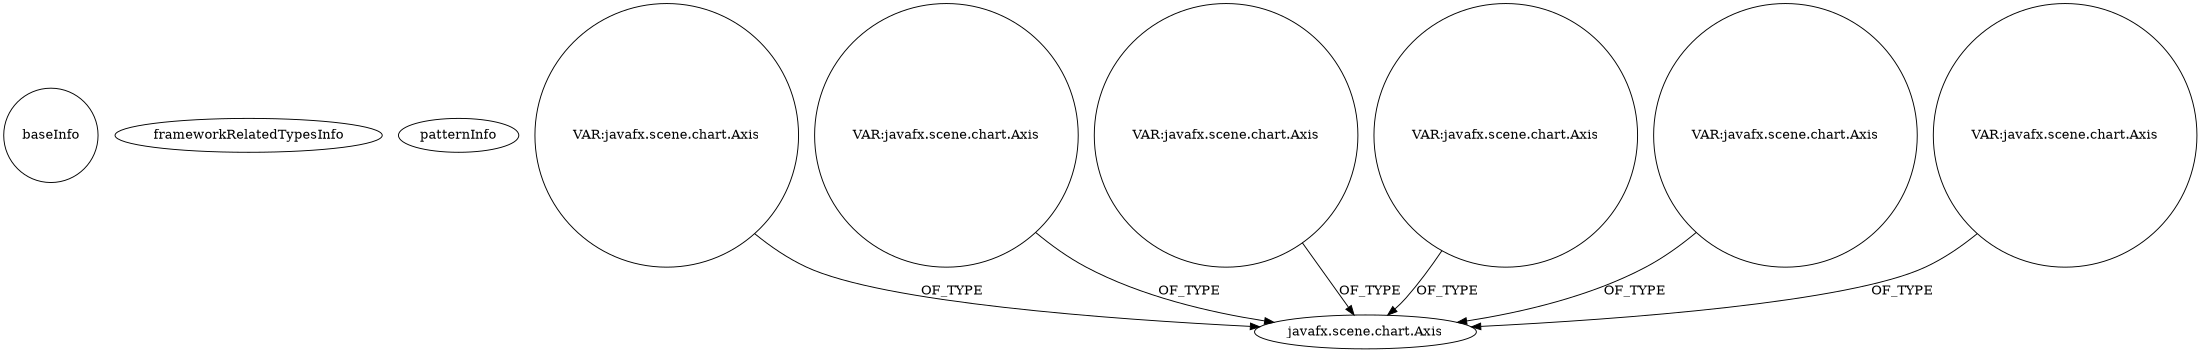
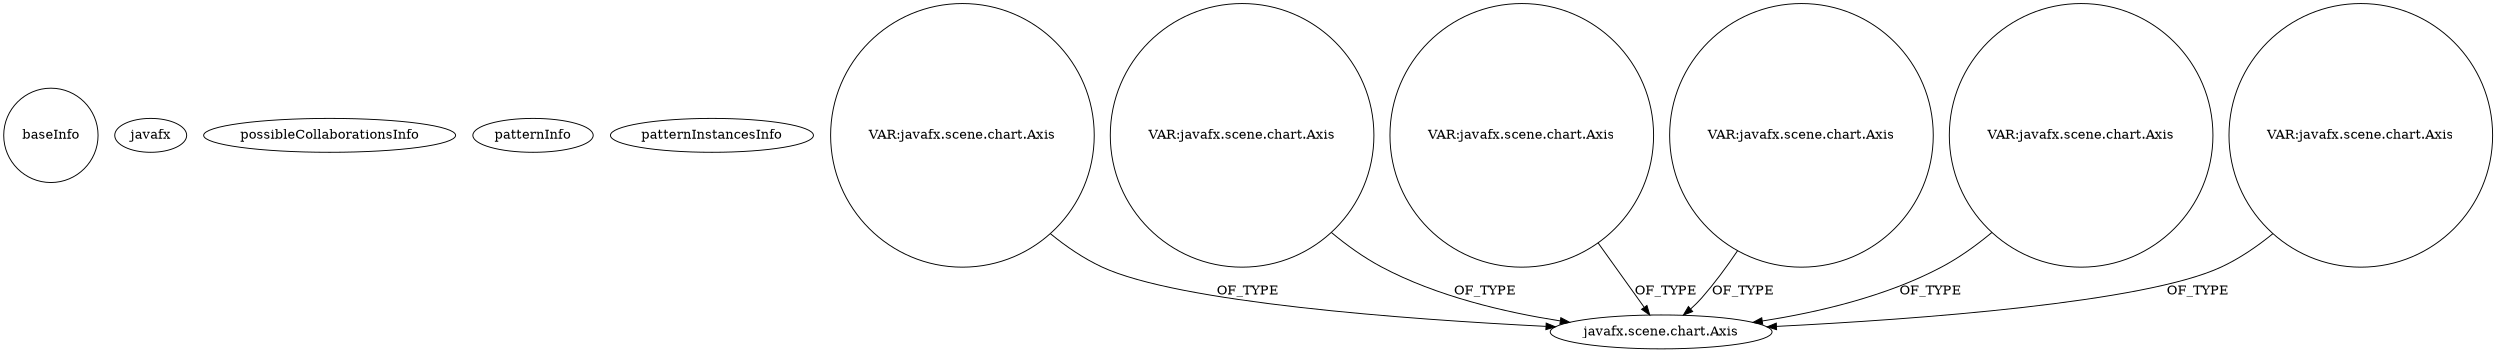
(249, 135) -> (151, 135)
none -> (330, 135)
none -> (712, 135)
